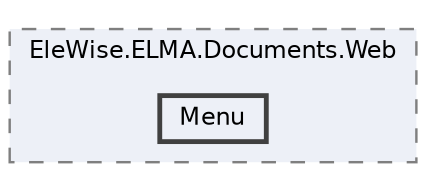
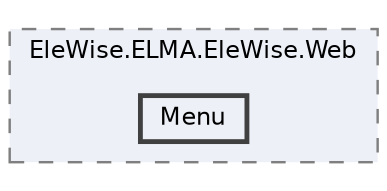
(213, 52) -> (194, 52)
